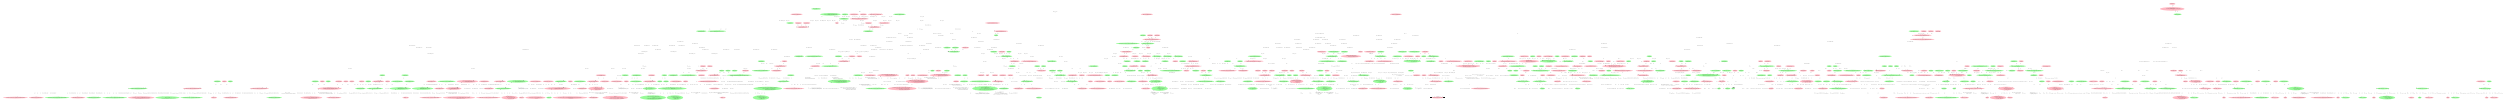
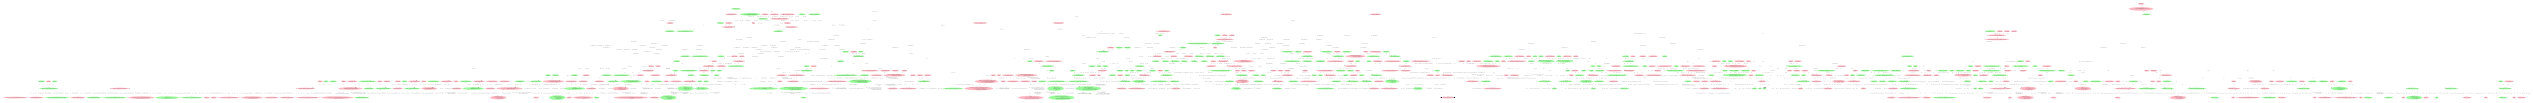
none -> (1057, 81)
